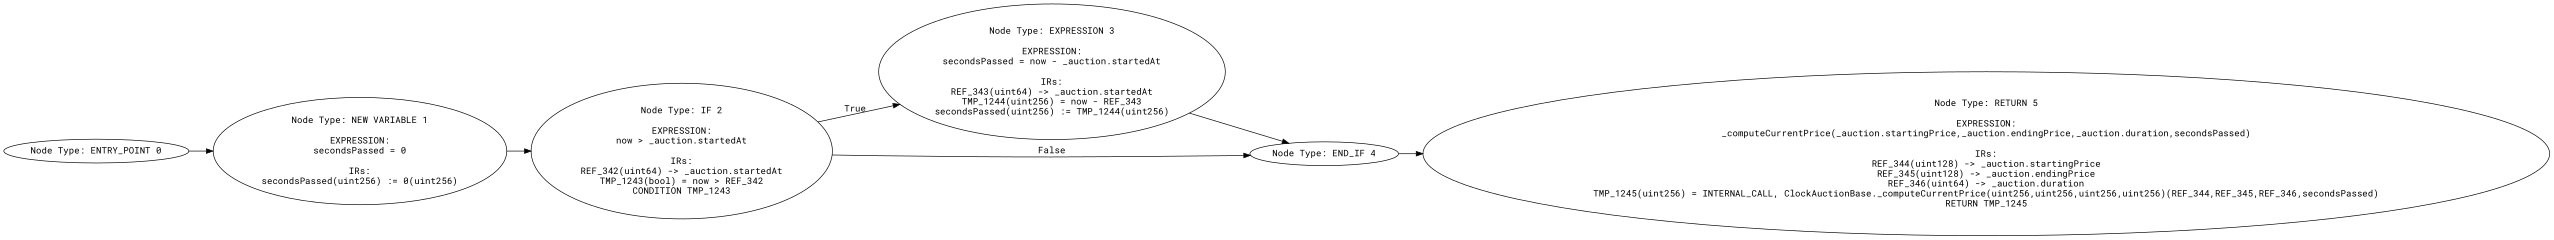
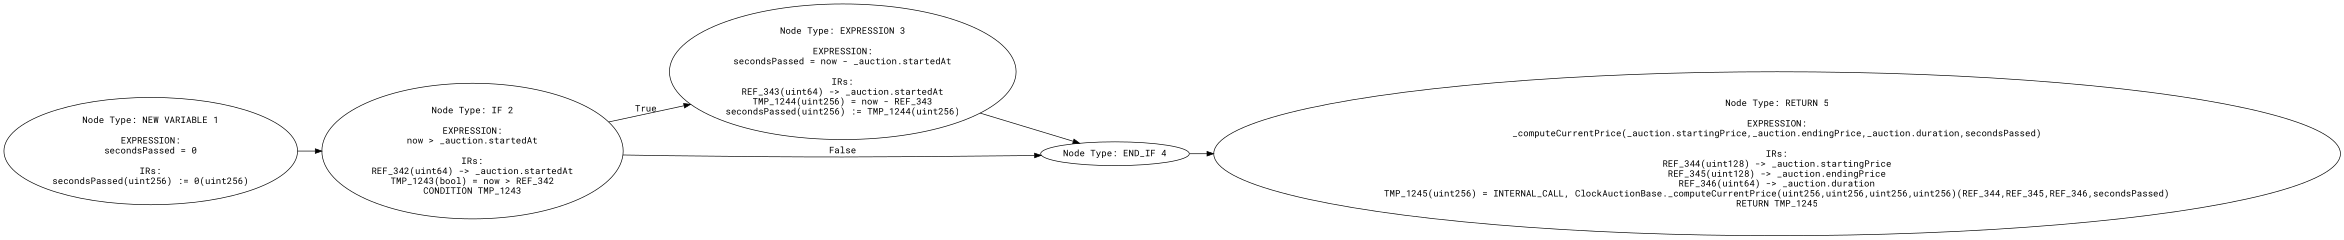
(96, 151) -> none
